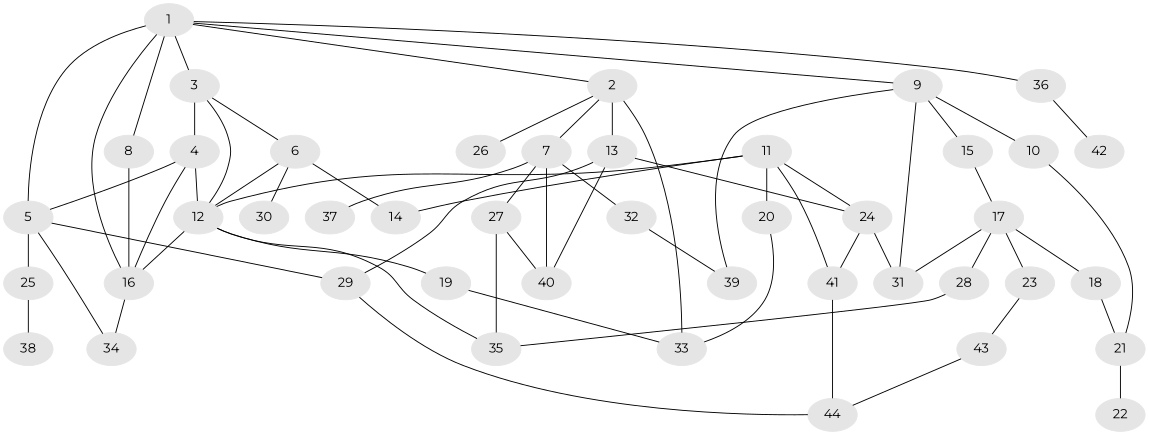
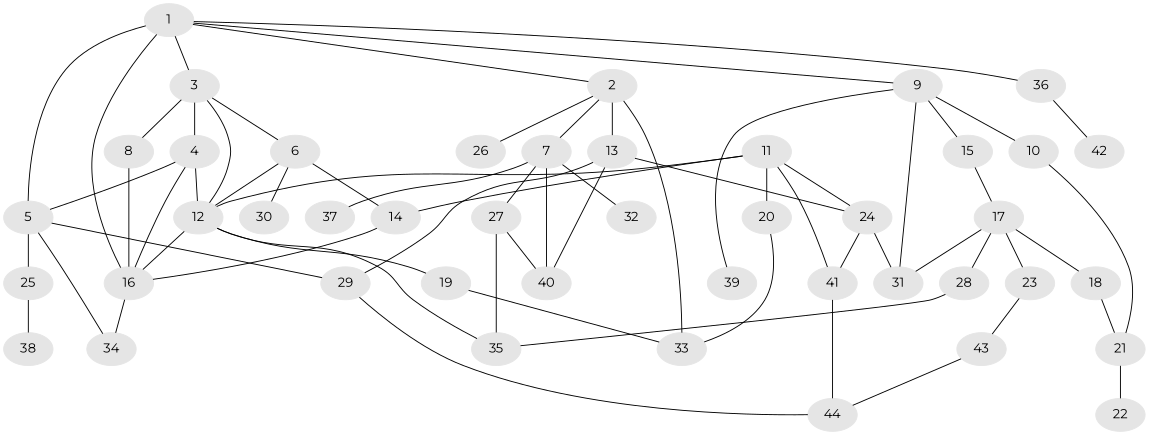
(149, 86) -> (162, 119)
(682, 250) -> none
none -> (266, 260)
